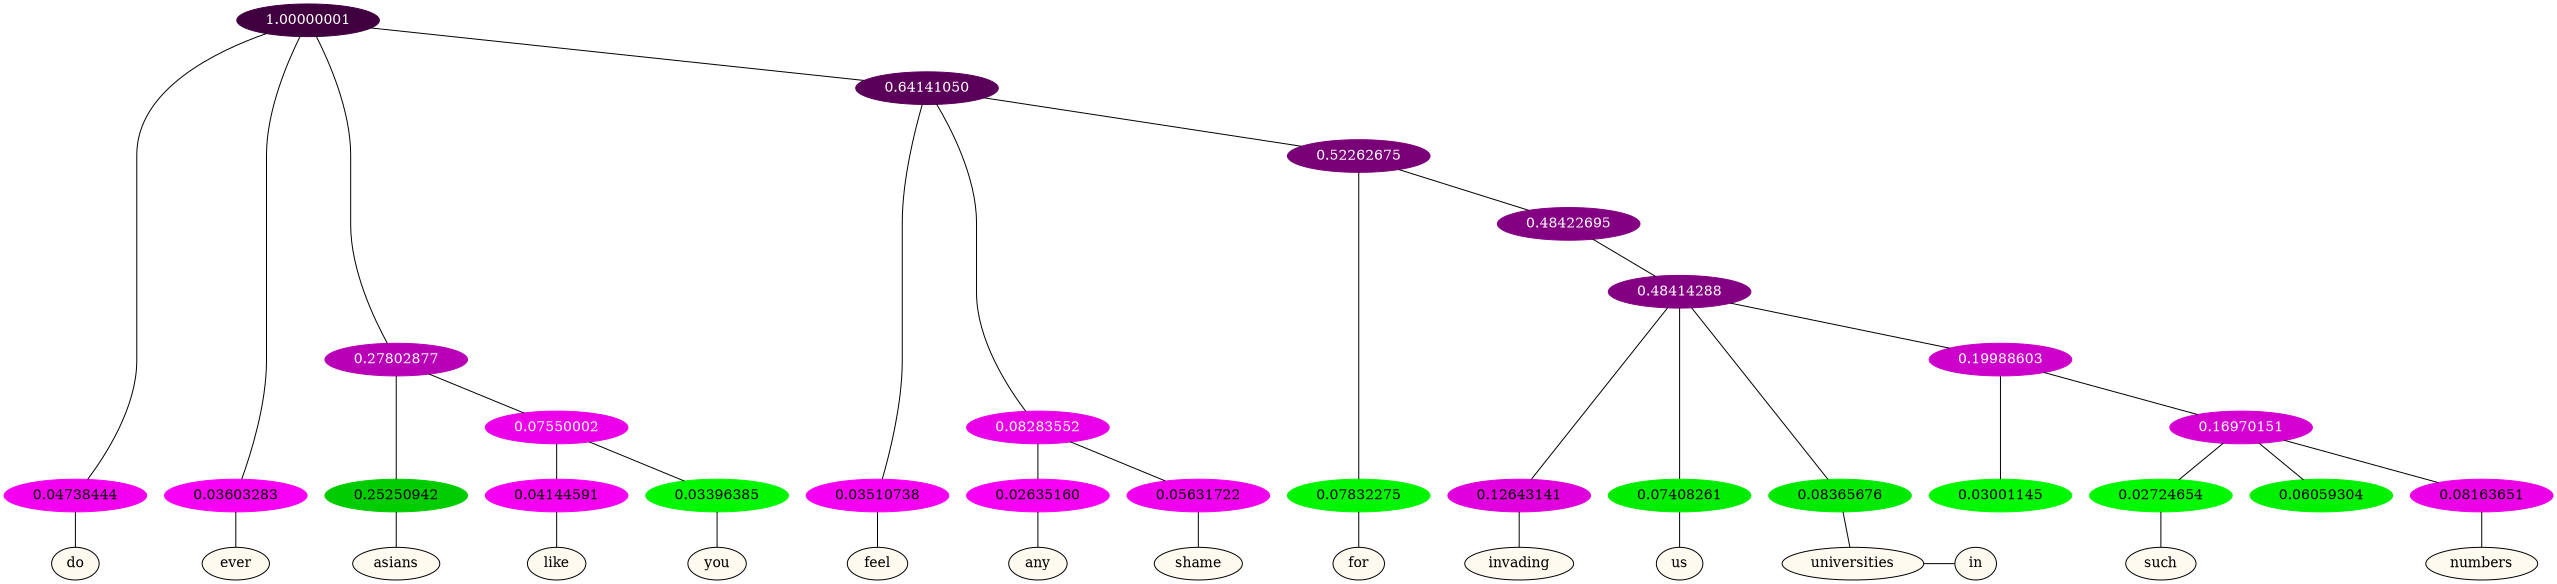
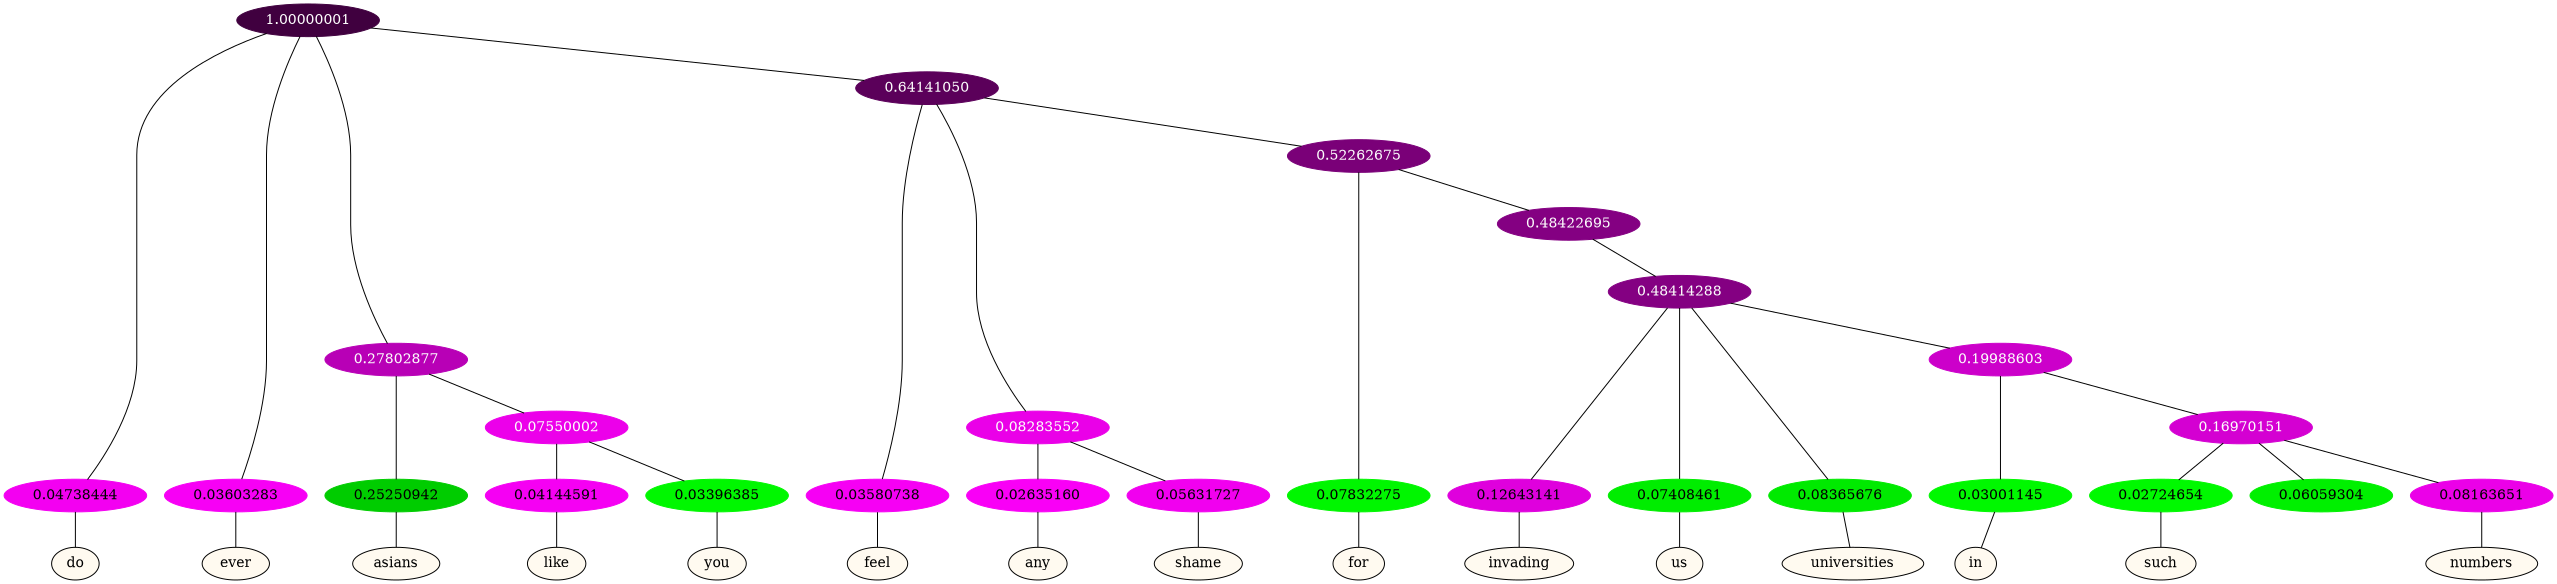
(878, 496) -> (878, 496)
(1198, 496) -> (1198, 496)
(1680, 496) -> (1680, 496)
(1939, 564) -> (1988, 530)
